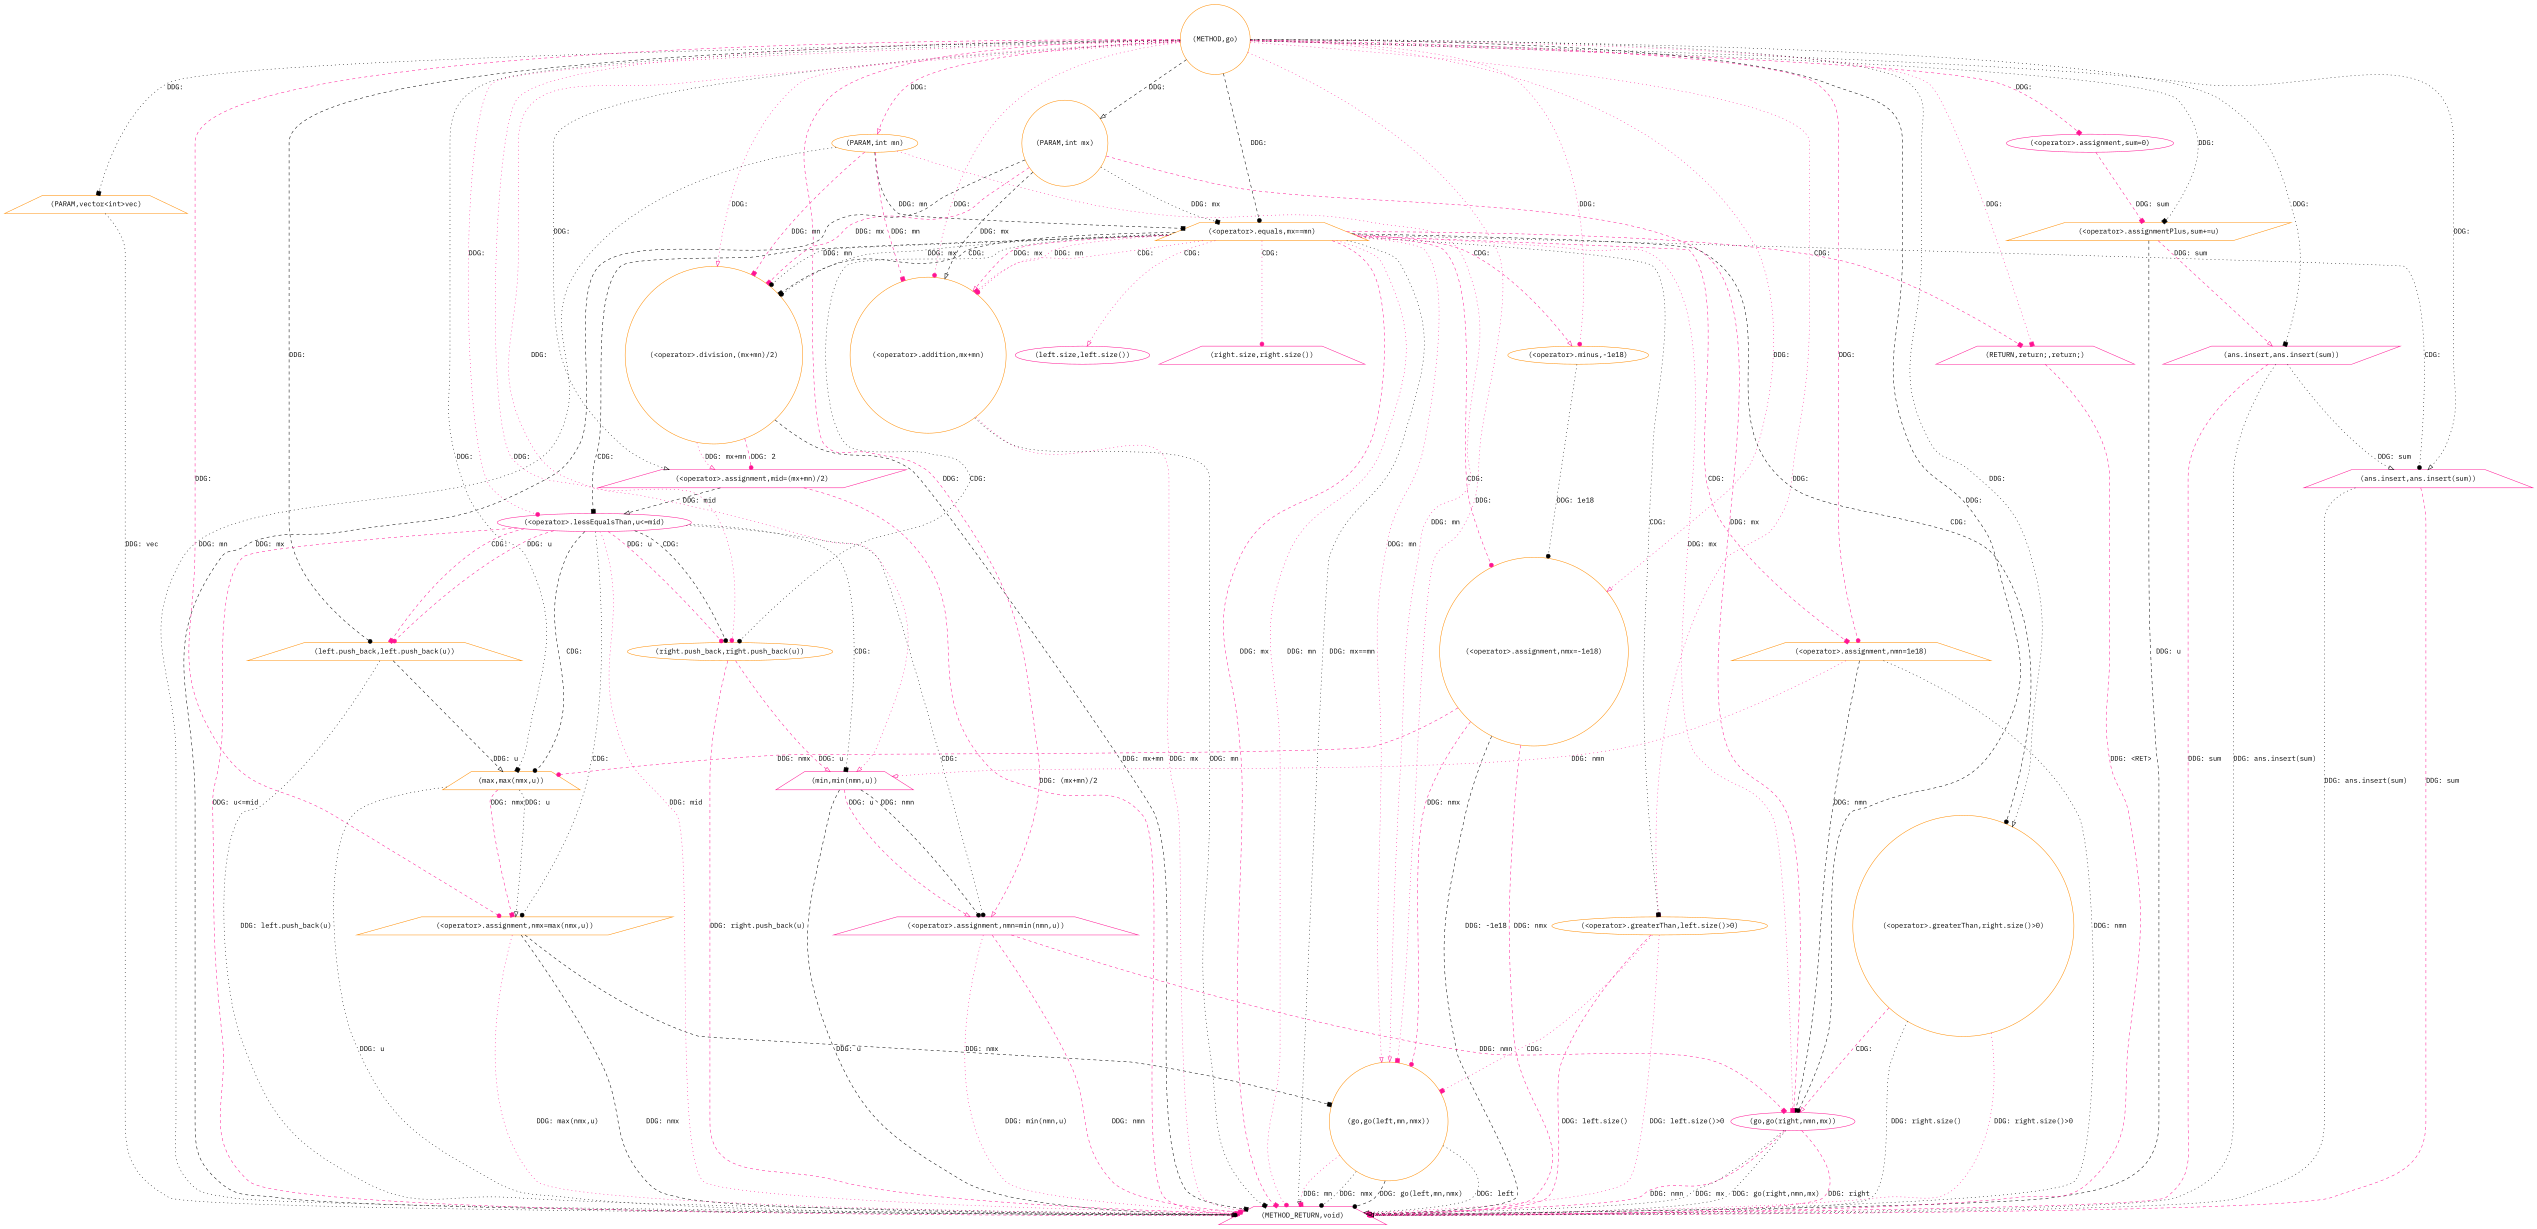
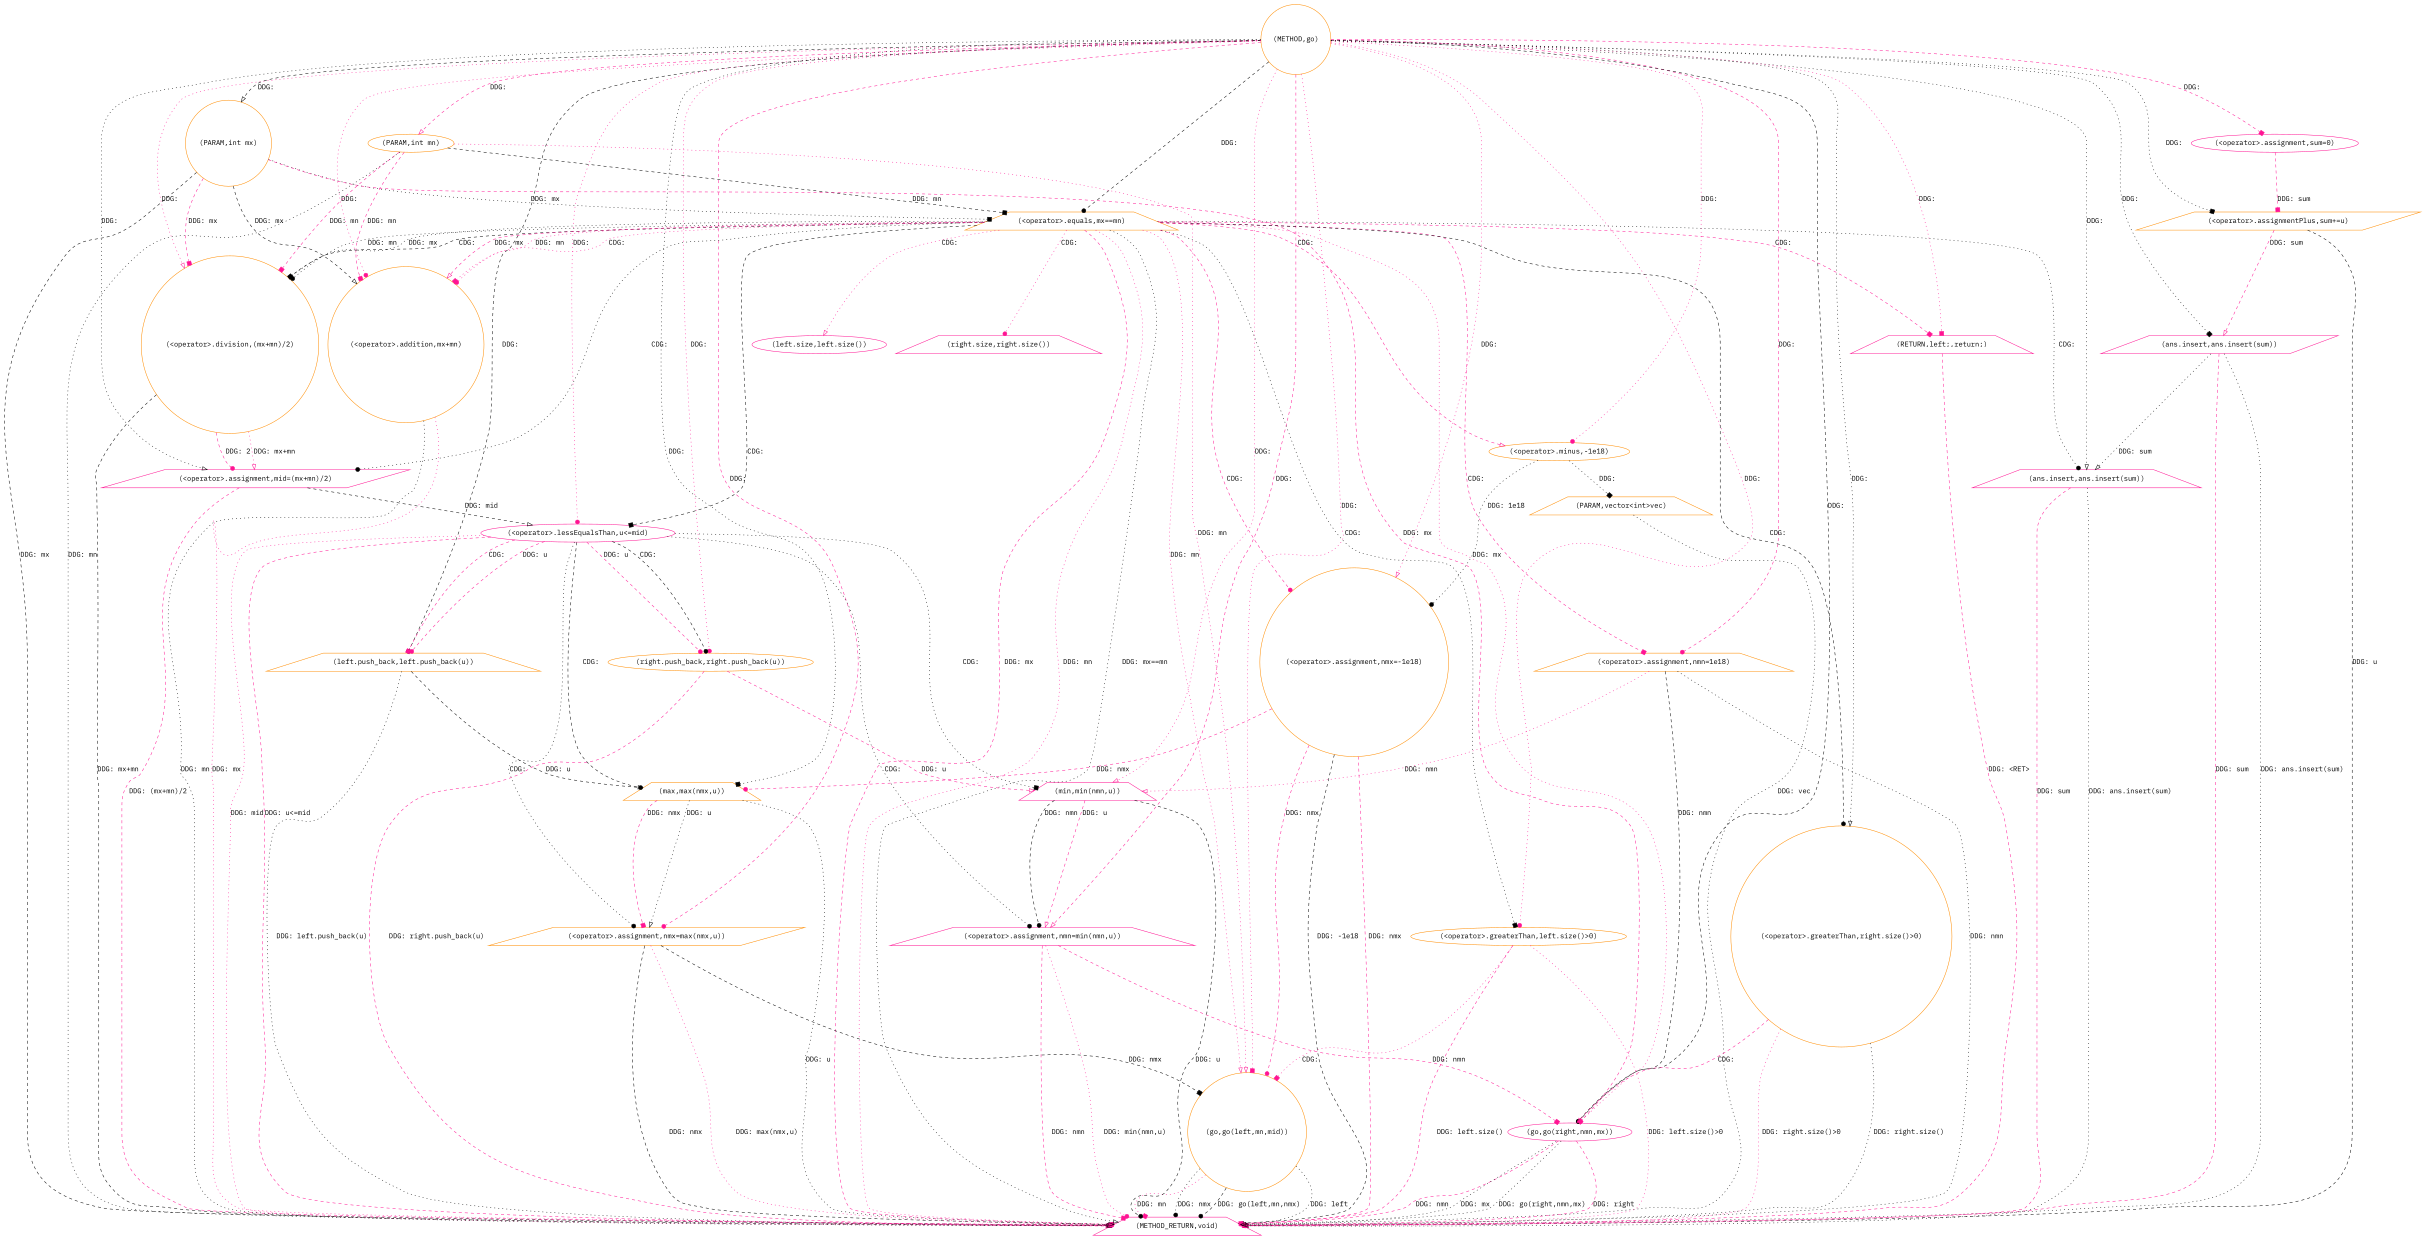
(523, 57) -> (1588, 477)
(2035, 355) -> (1942, 345)
(830, 403) -> (630, 274)
(1389, 1121) -> (1247, 1132)
